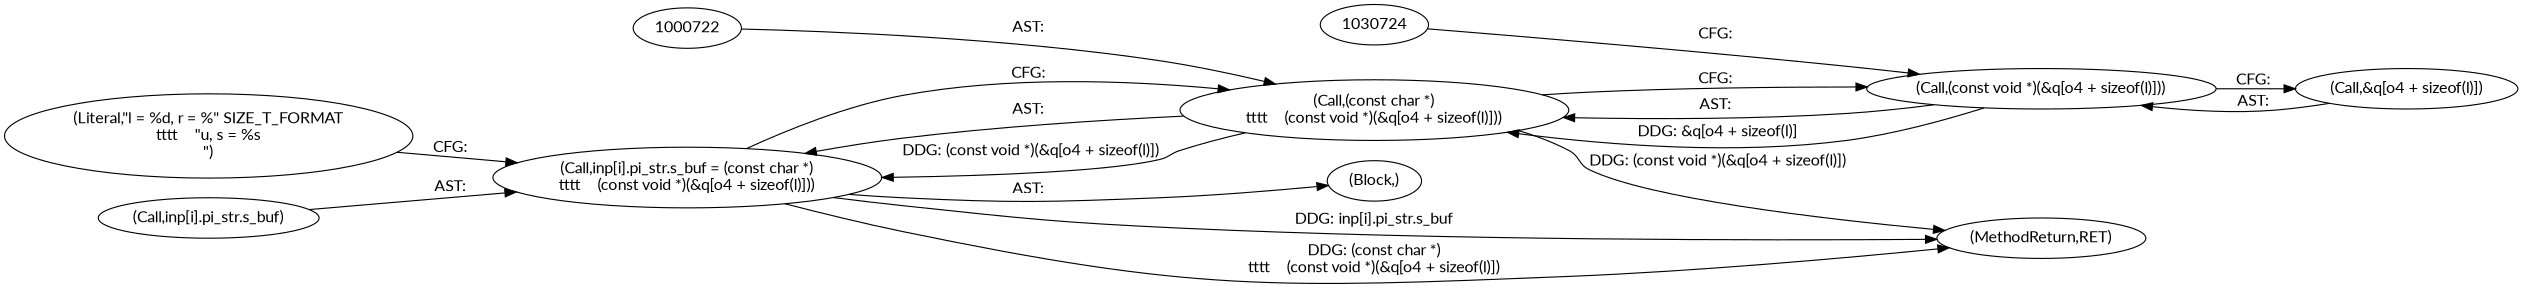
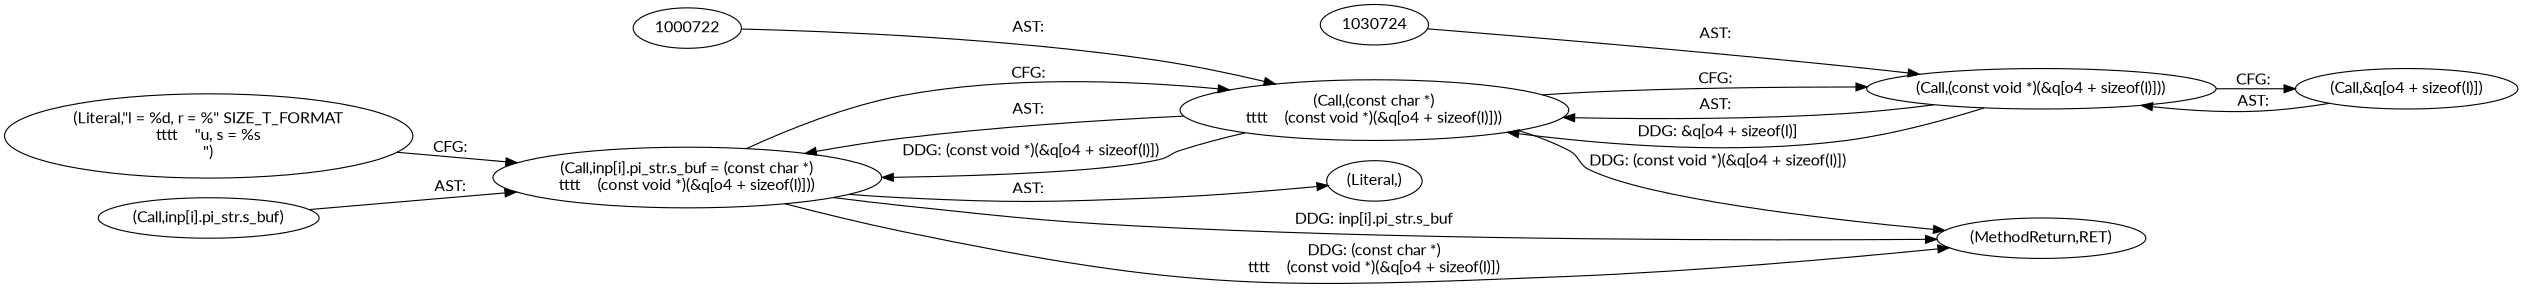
(1718, 34) -> (1718, 34)
(1374, 181) -> (1374, 181)
